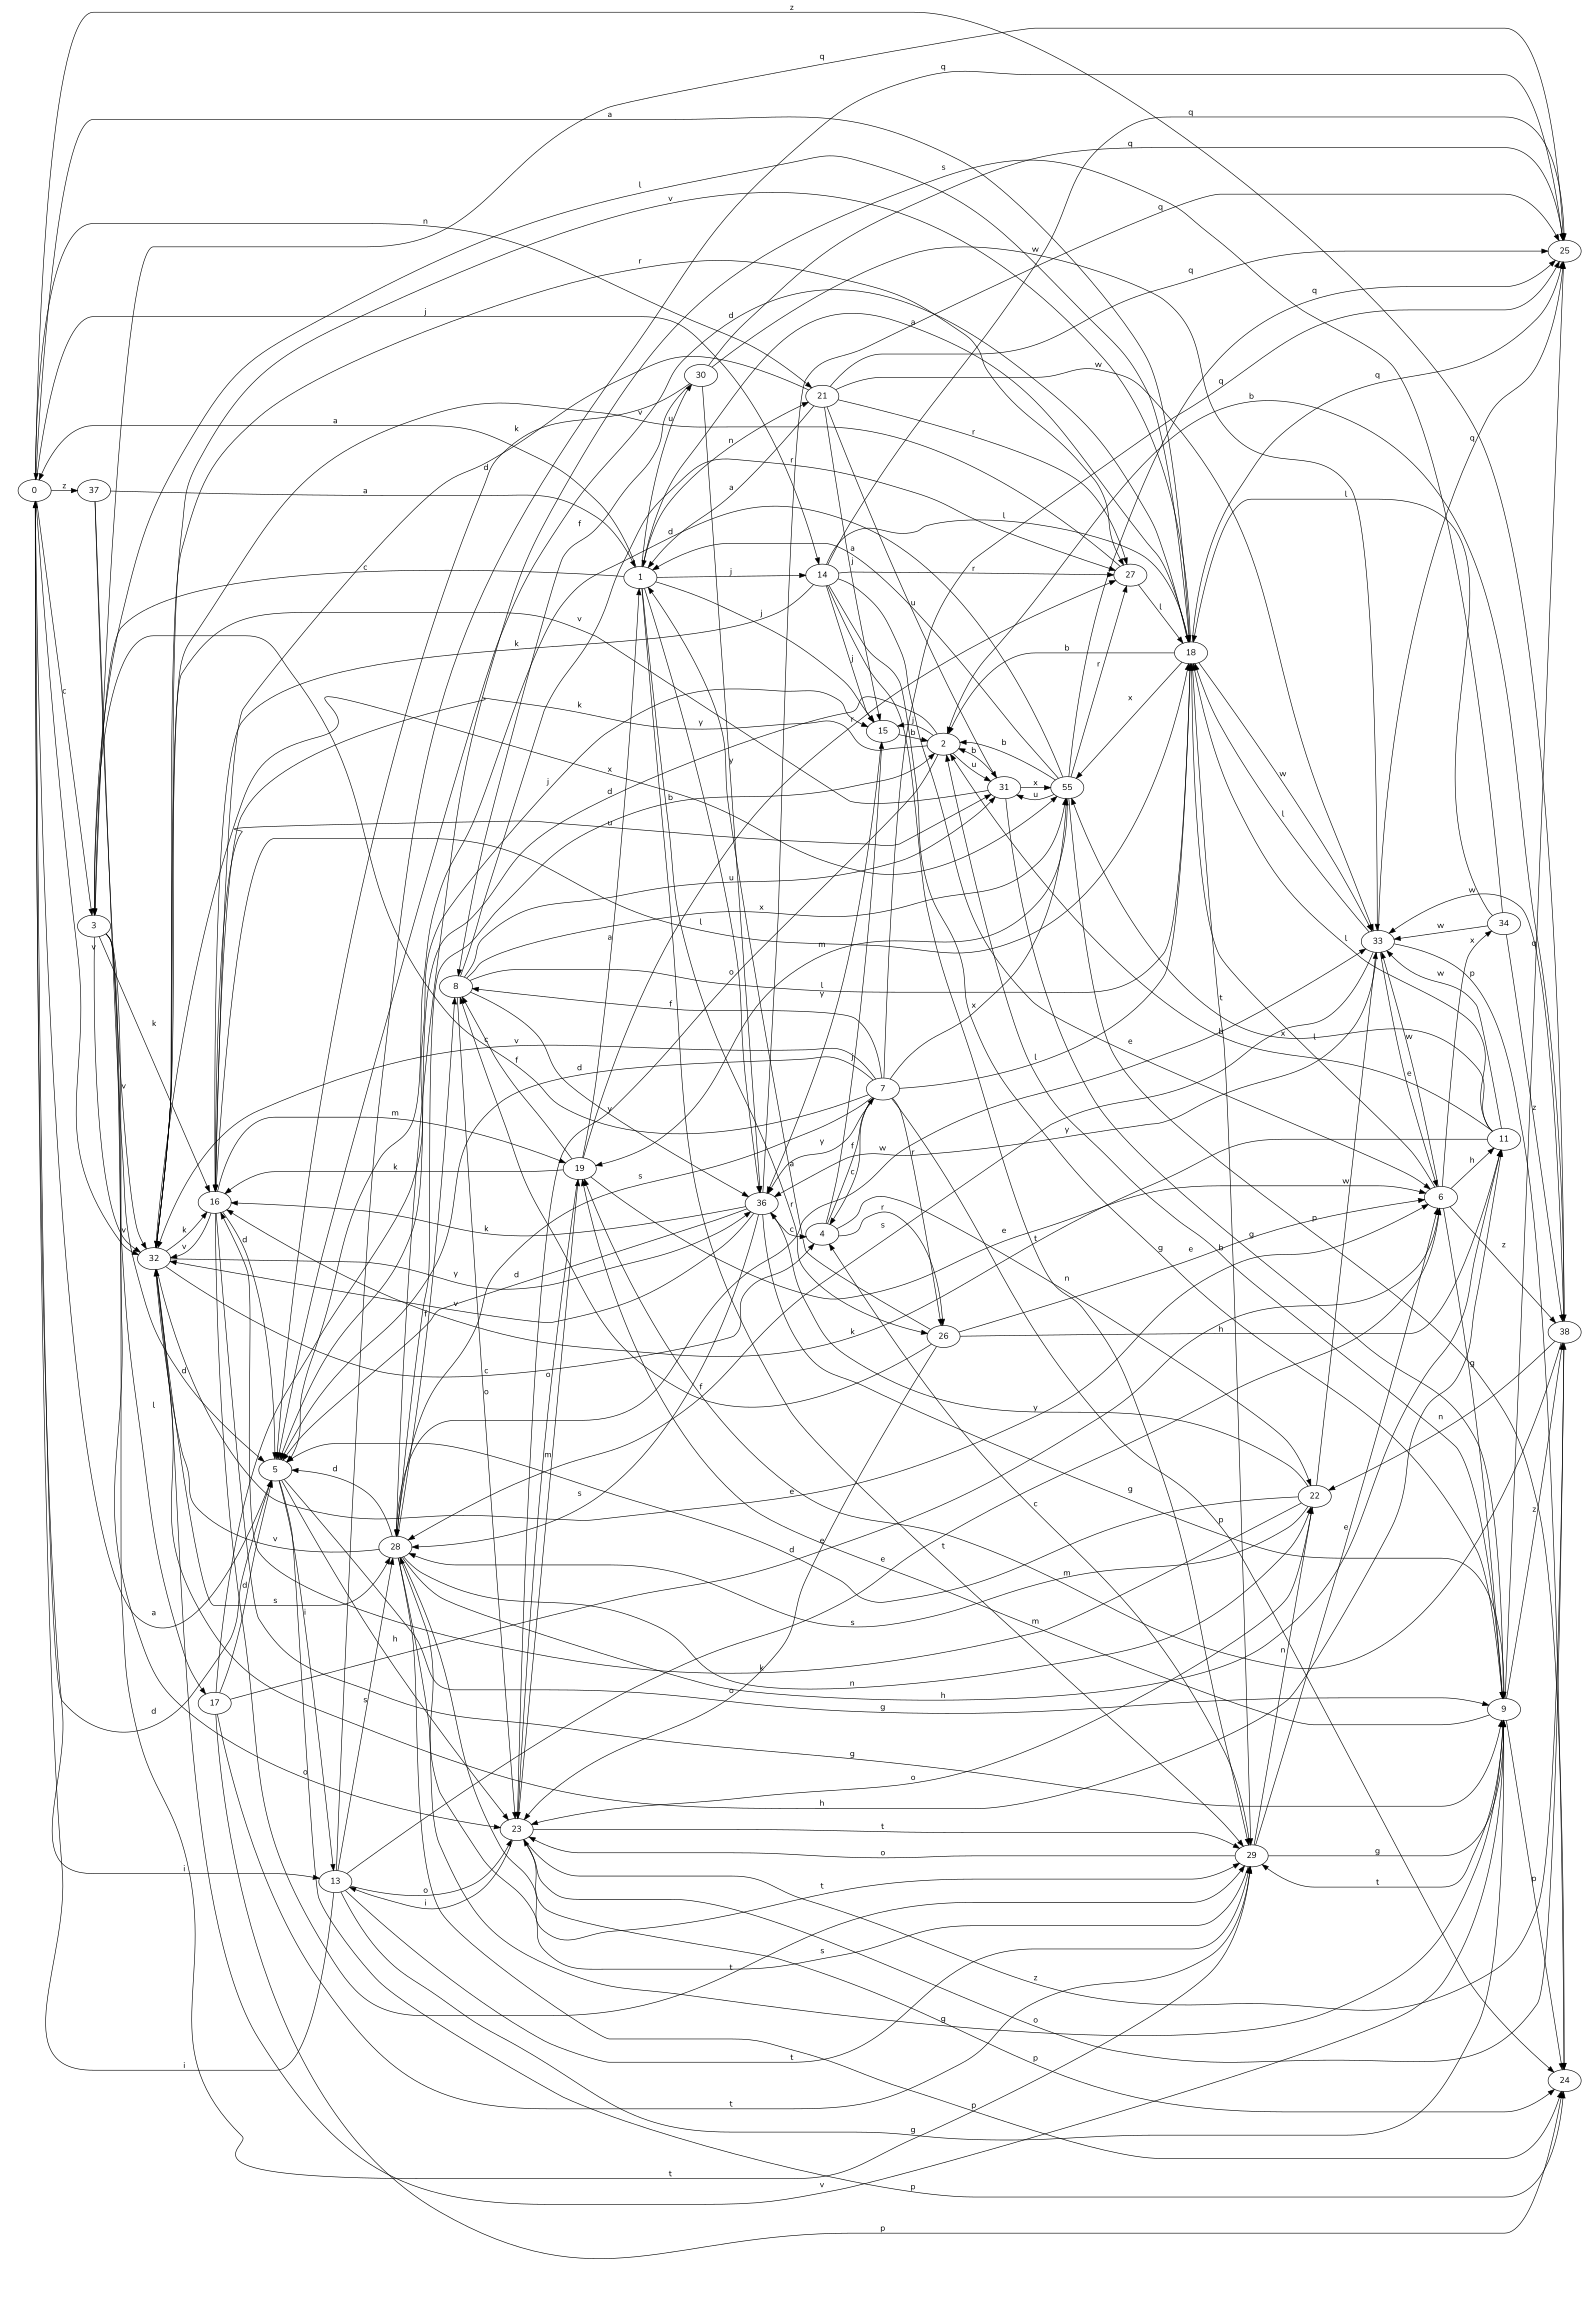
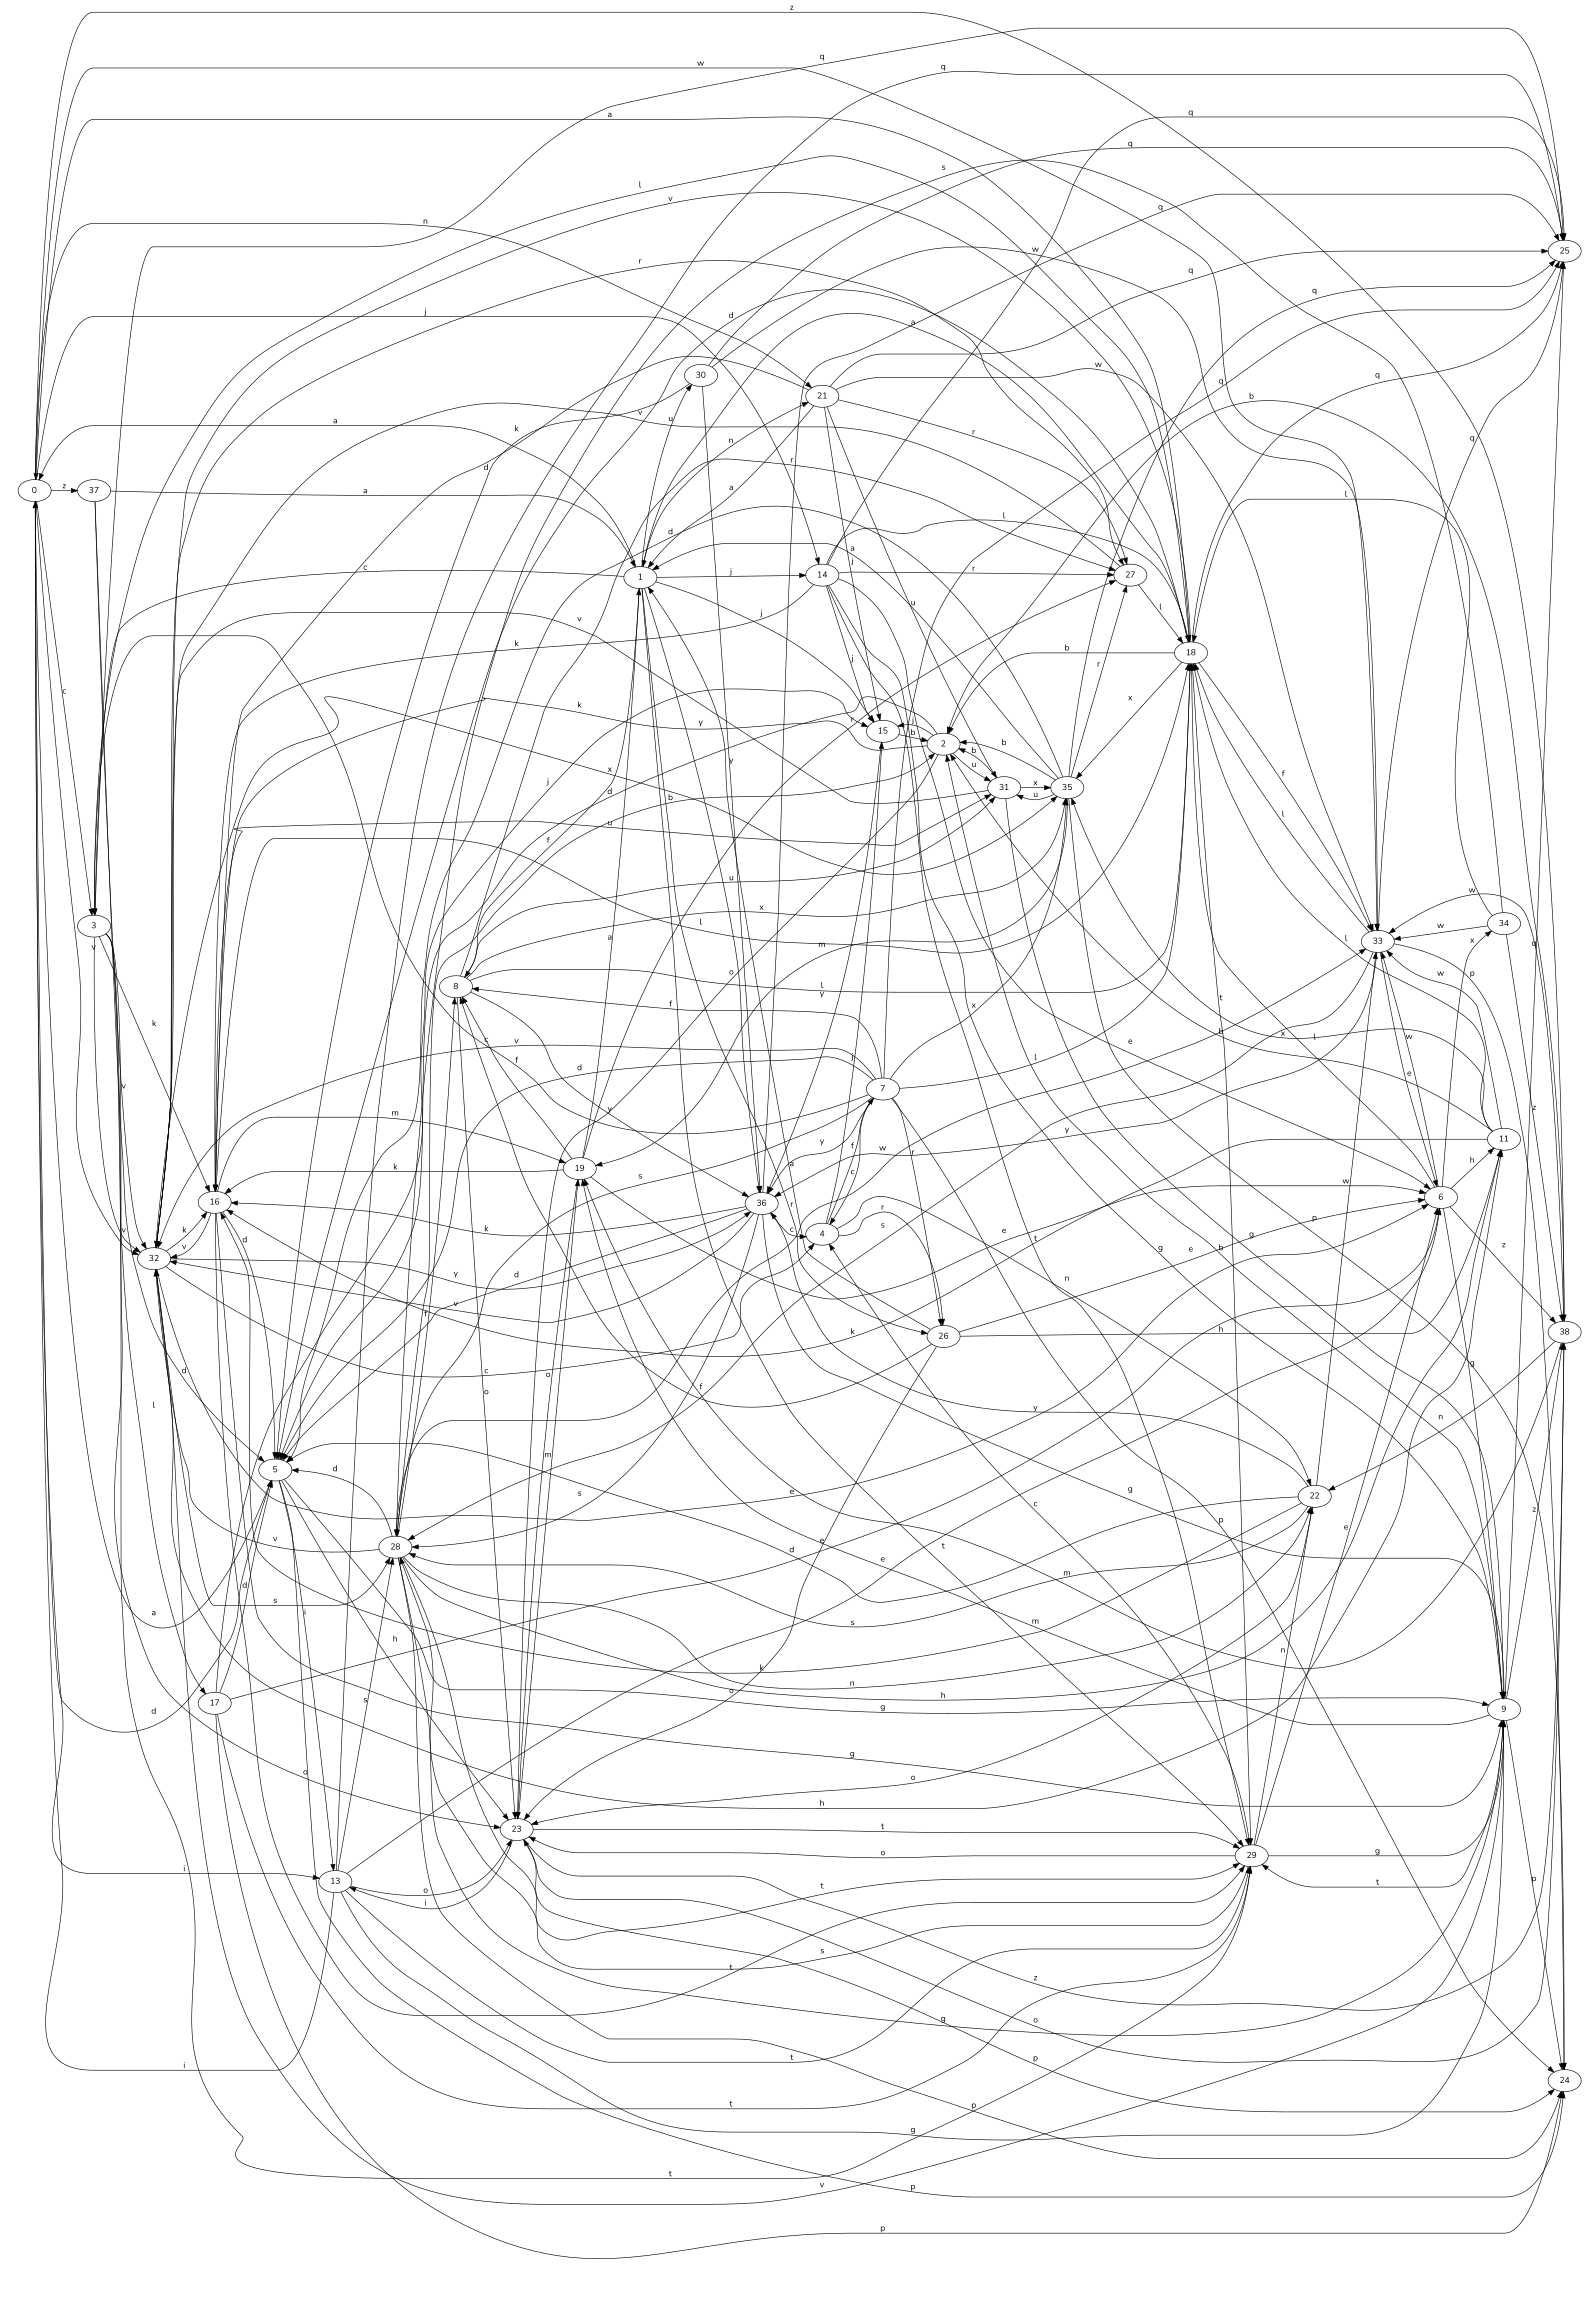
none -> (830, 78)
(538, 640) -> (604, 793)
(1283, 774) -> (1283, 774)
(1067, 788) -> (1067, 788)
